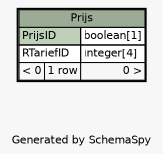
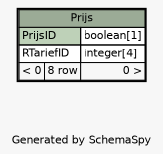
(63, 71) -> (63, 71)
